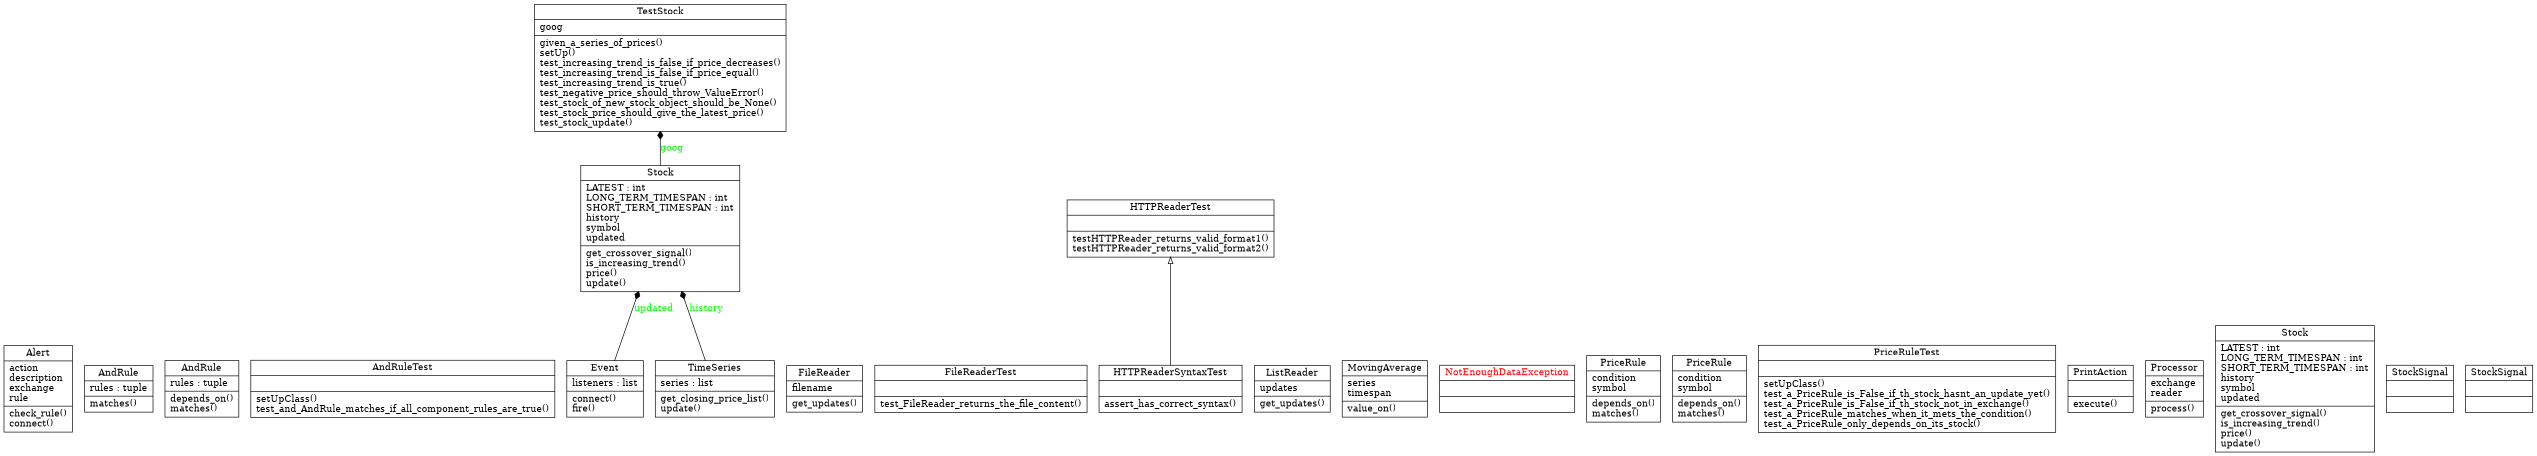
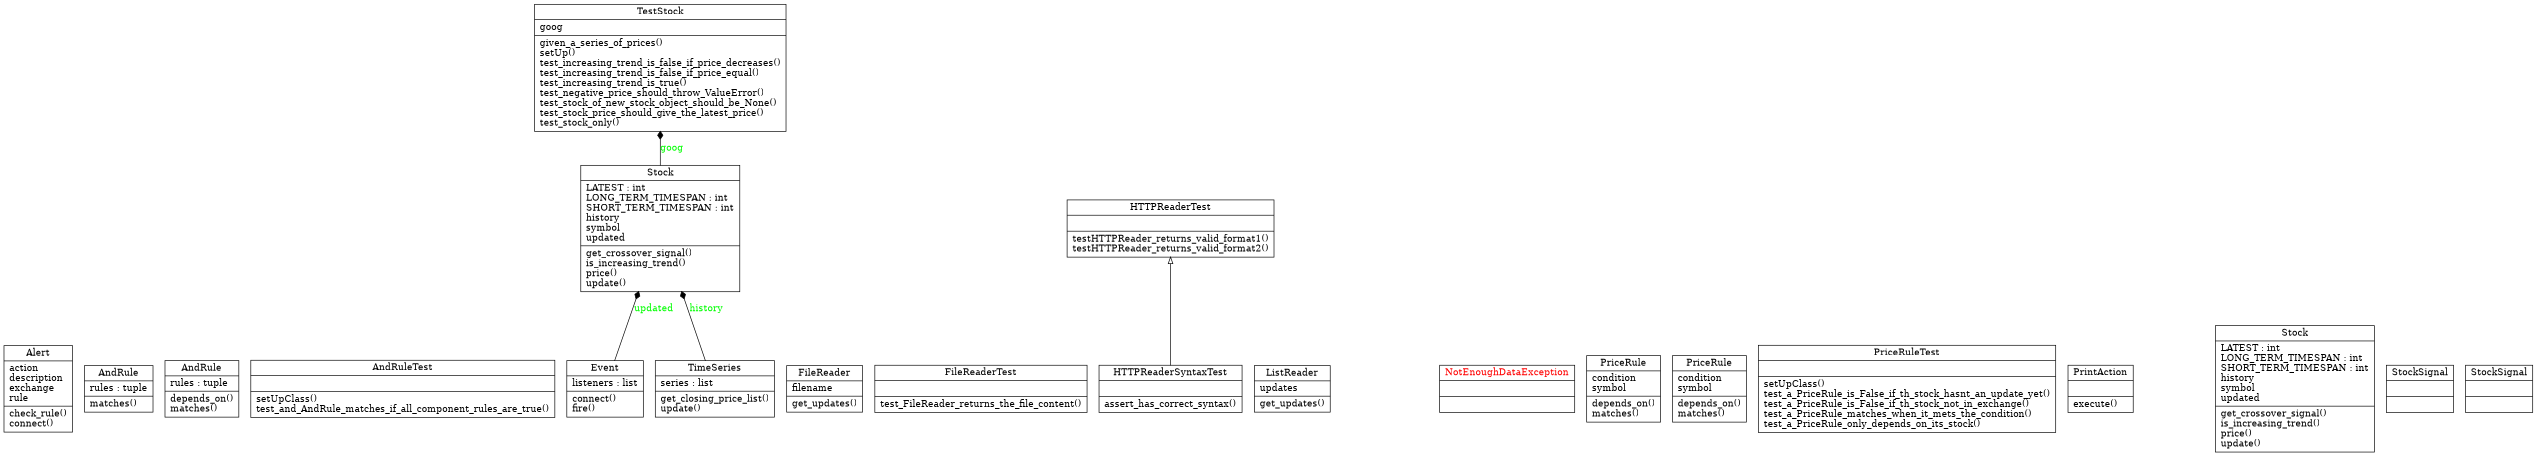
(586, 123) -> (580, 123)
(1385, 389) -> none
(2174, 389) -> none
